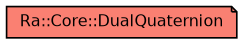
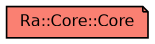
(122, 22) -> (77, 22)
